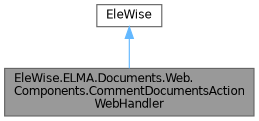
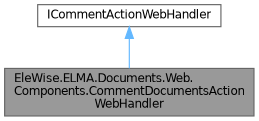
(129, 16) -> (129, 16)
